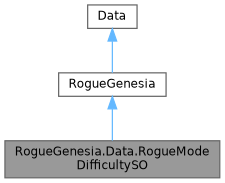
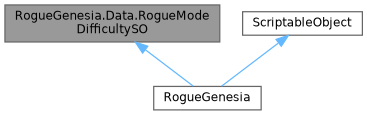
(112, 17) -> (303, 23)
(112, 125) -> (169, 68)
